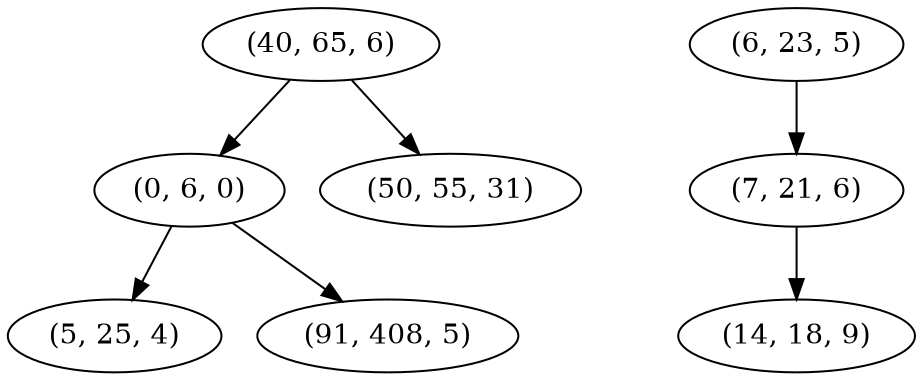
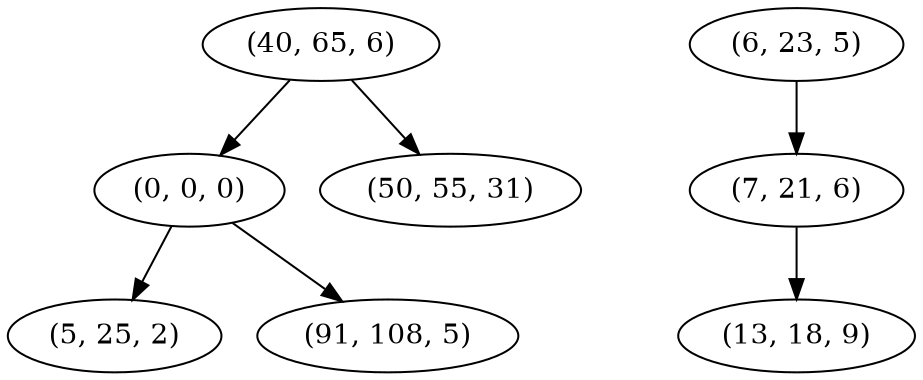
(189, 190) -> (189, 190)
(115, 336) -> (115, 336)
(388, 336) -> (388, 336)
(797, 336) -> (797, 336)
